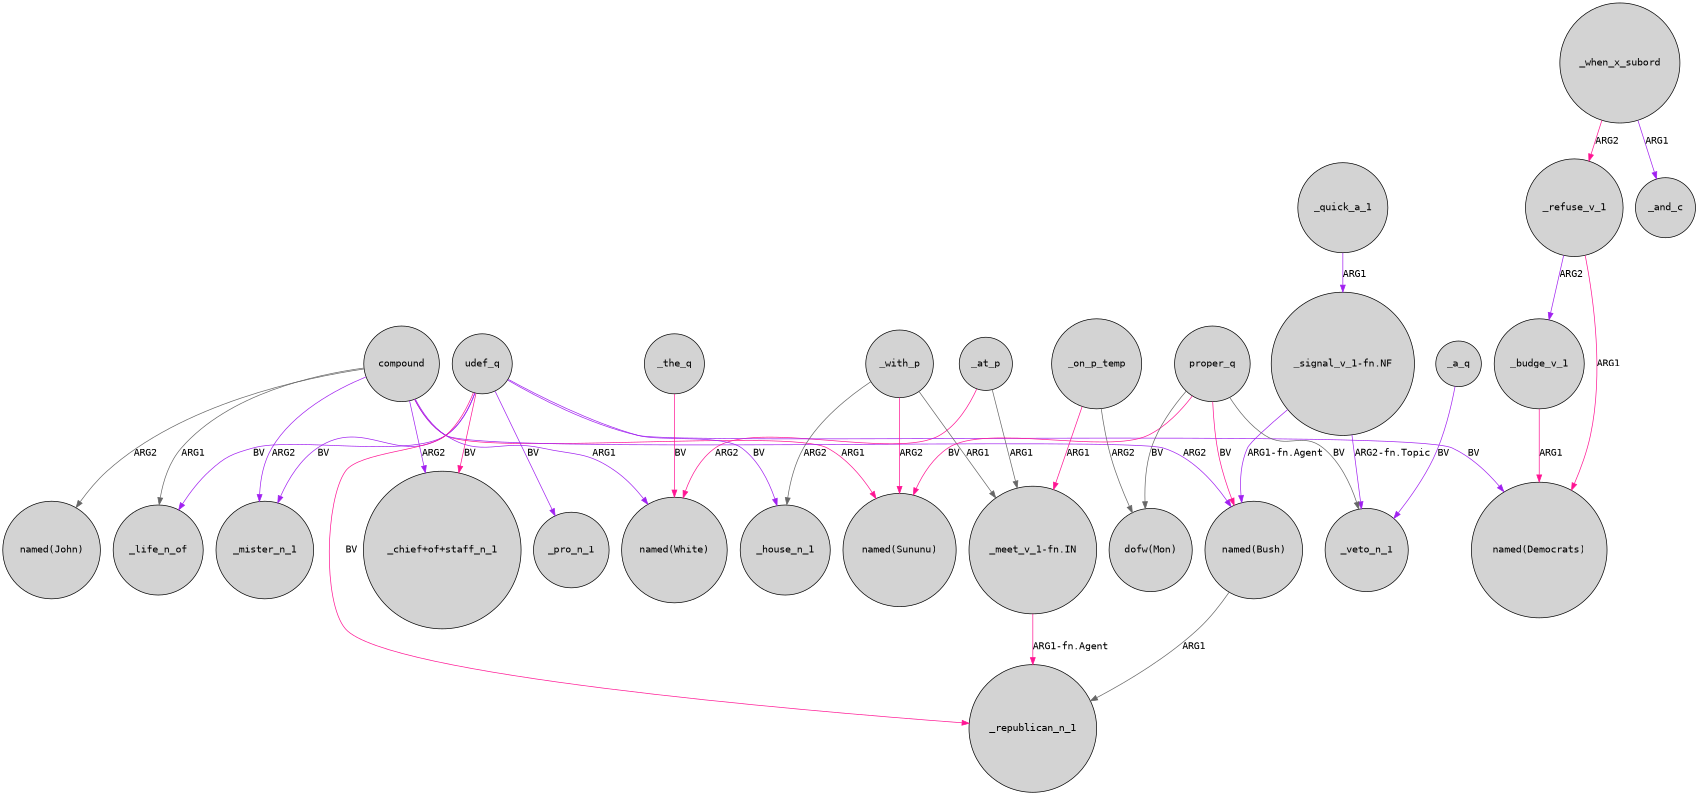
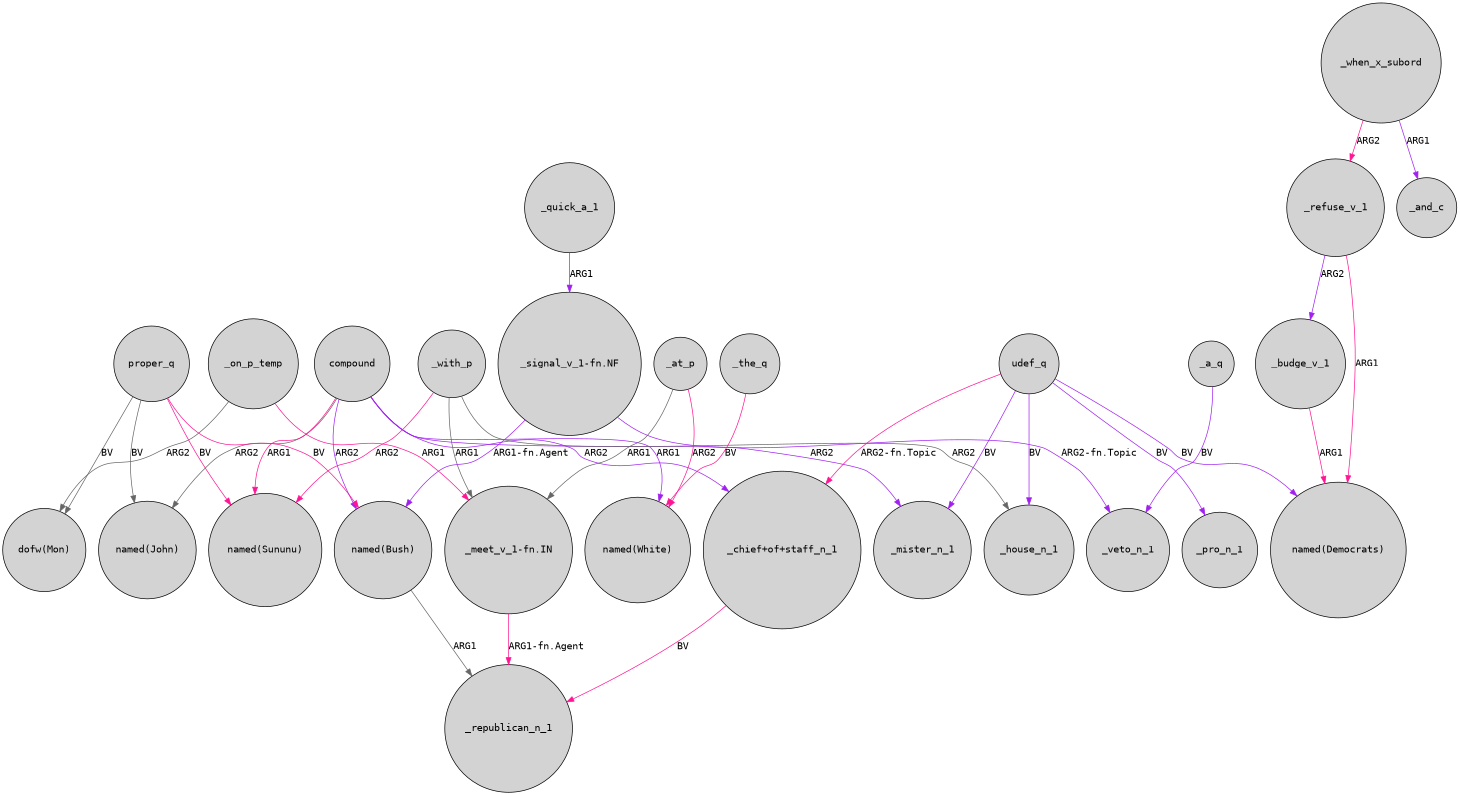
(1318, 444) -> (131, 448)
(470, 453) -> (899, 453)
(158, 550) -> none
(491, 671) -> (653, 657)
